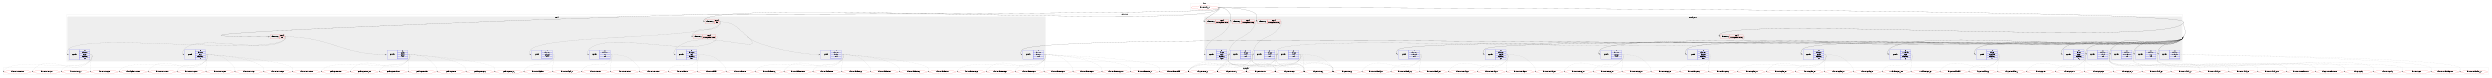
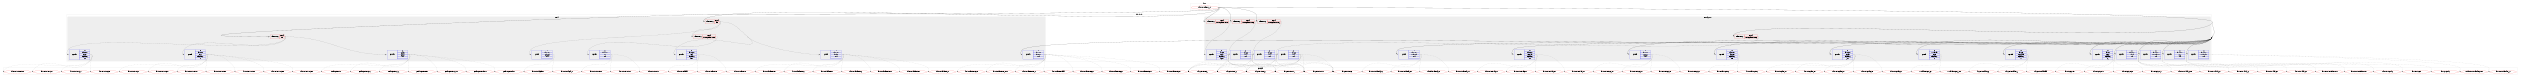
(1205, 8) -> (1205, 8)
(133, 72) -> (220, 72)
(1376, 72) -> (1434, 72)
none -> (1463, 72)
(2330, 72) -> (2359, 72)
(2445, 72) -> (2474, 72)
